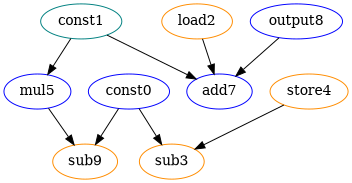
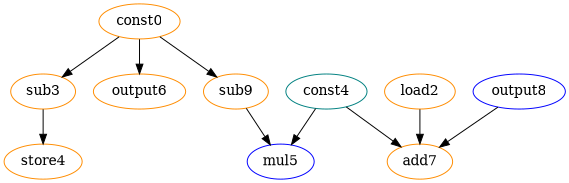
(81, 21) -> (326, 92)
(129, 92) -> (140, 21)
none -> (140, 92)
(220, 92) -> (420, 162)
(58, 122) -> (256, 122)
(244, 125) -> (43, 122)
